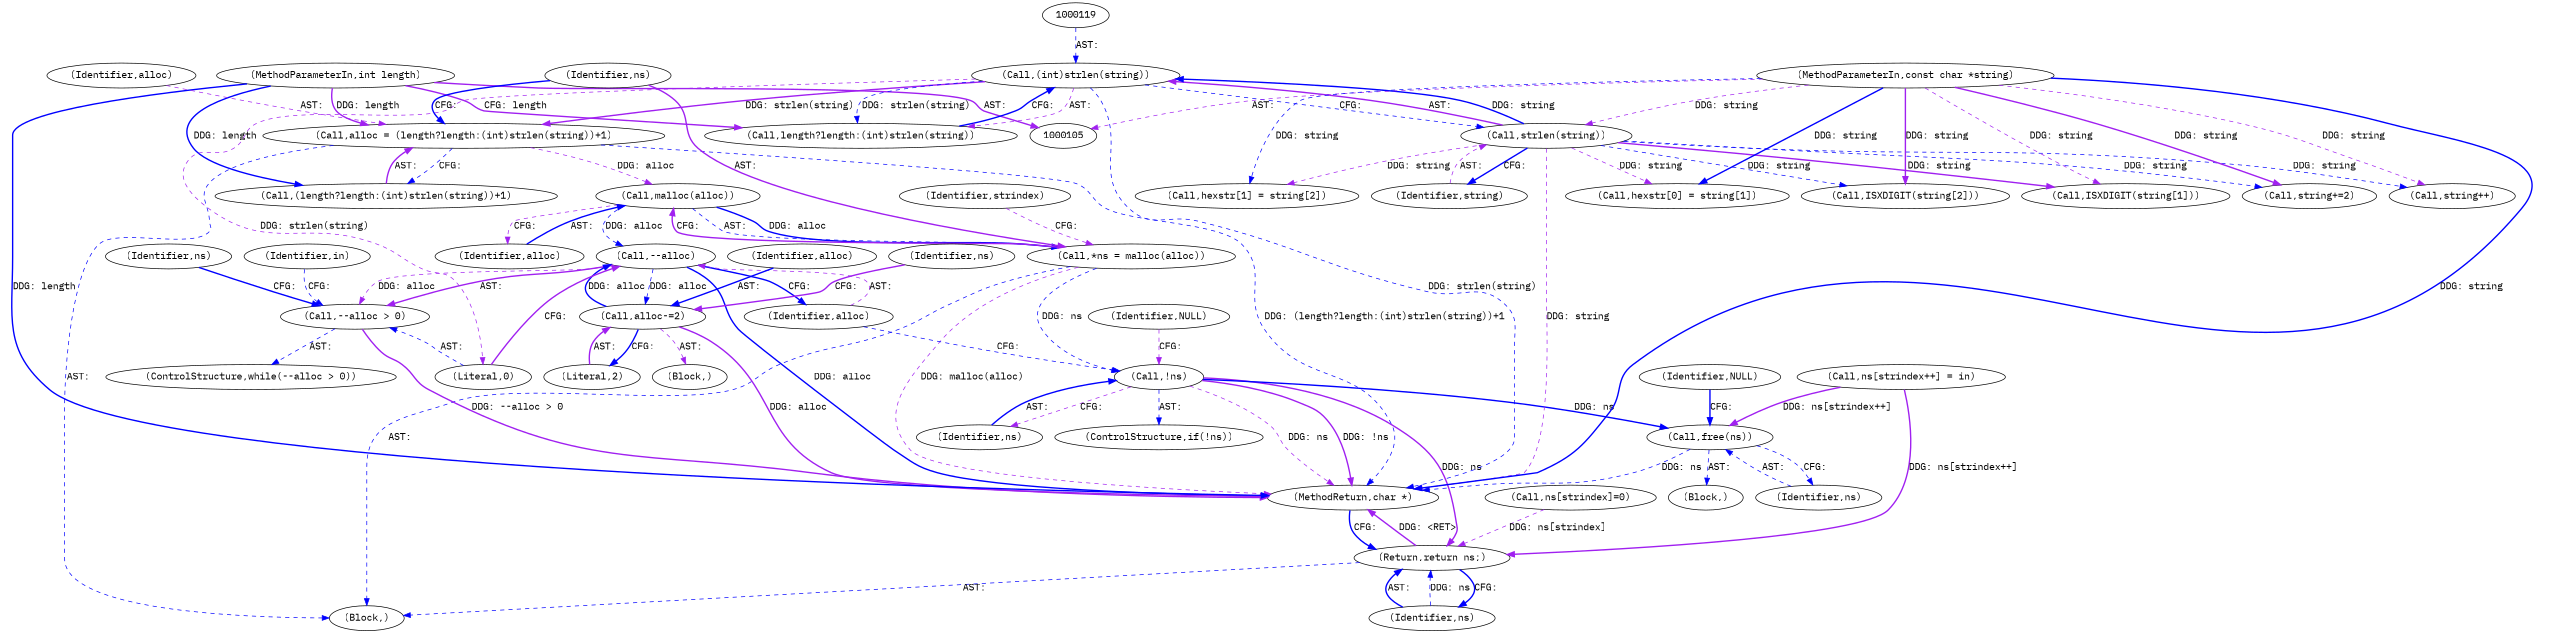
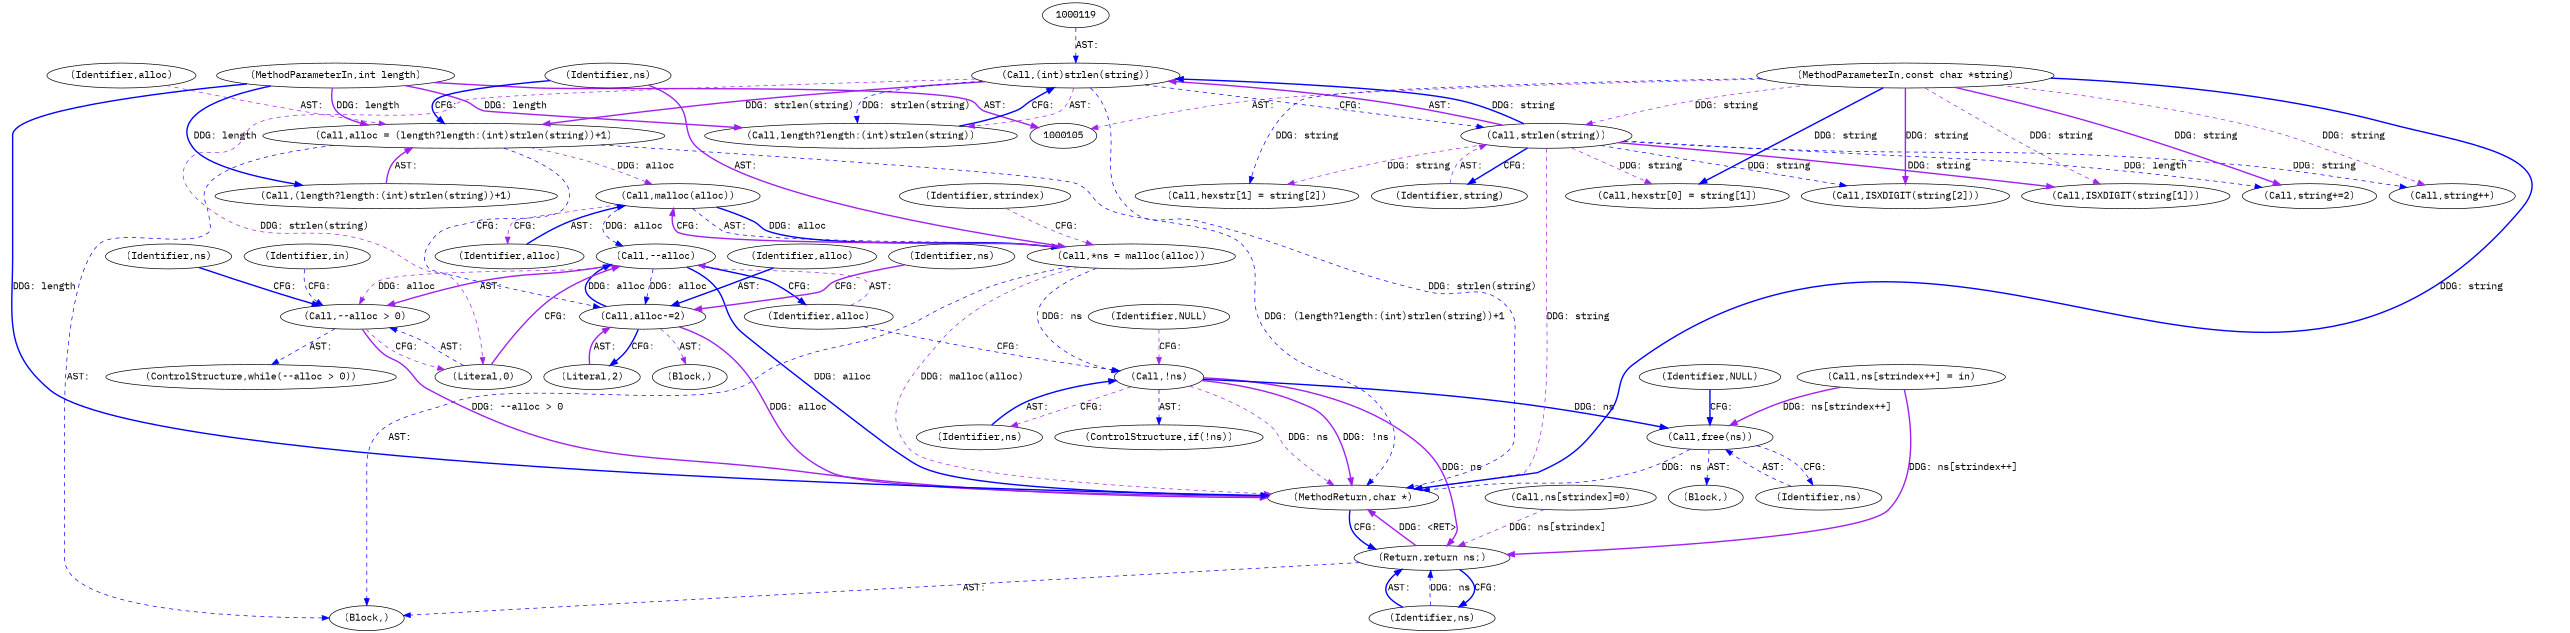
(515, 106) -> (515, 106)
(434, 165) -> (447, 229)
(2155, 166) -> (2155, 166)
none -> (399, 354)
